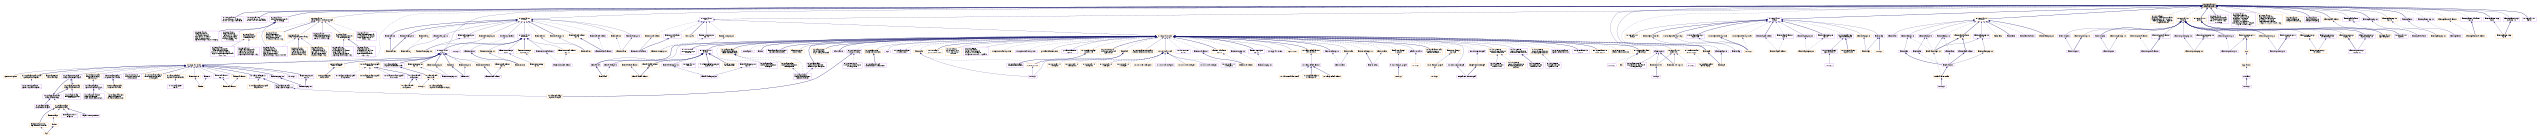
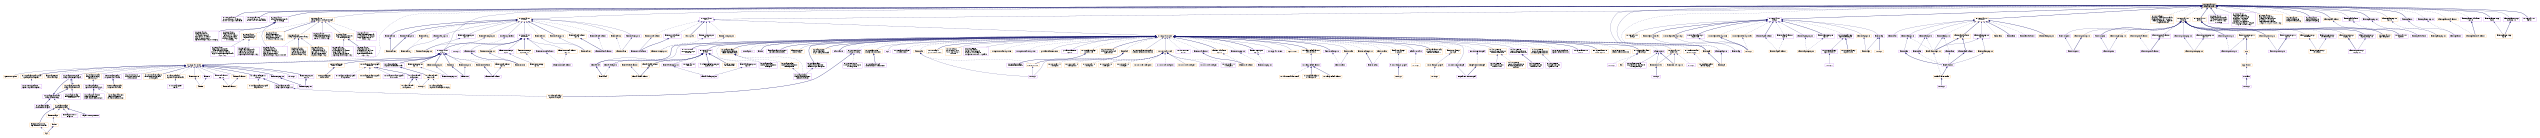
(249, 36) -> (249, 36)
